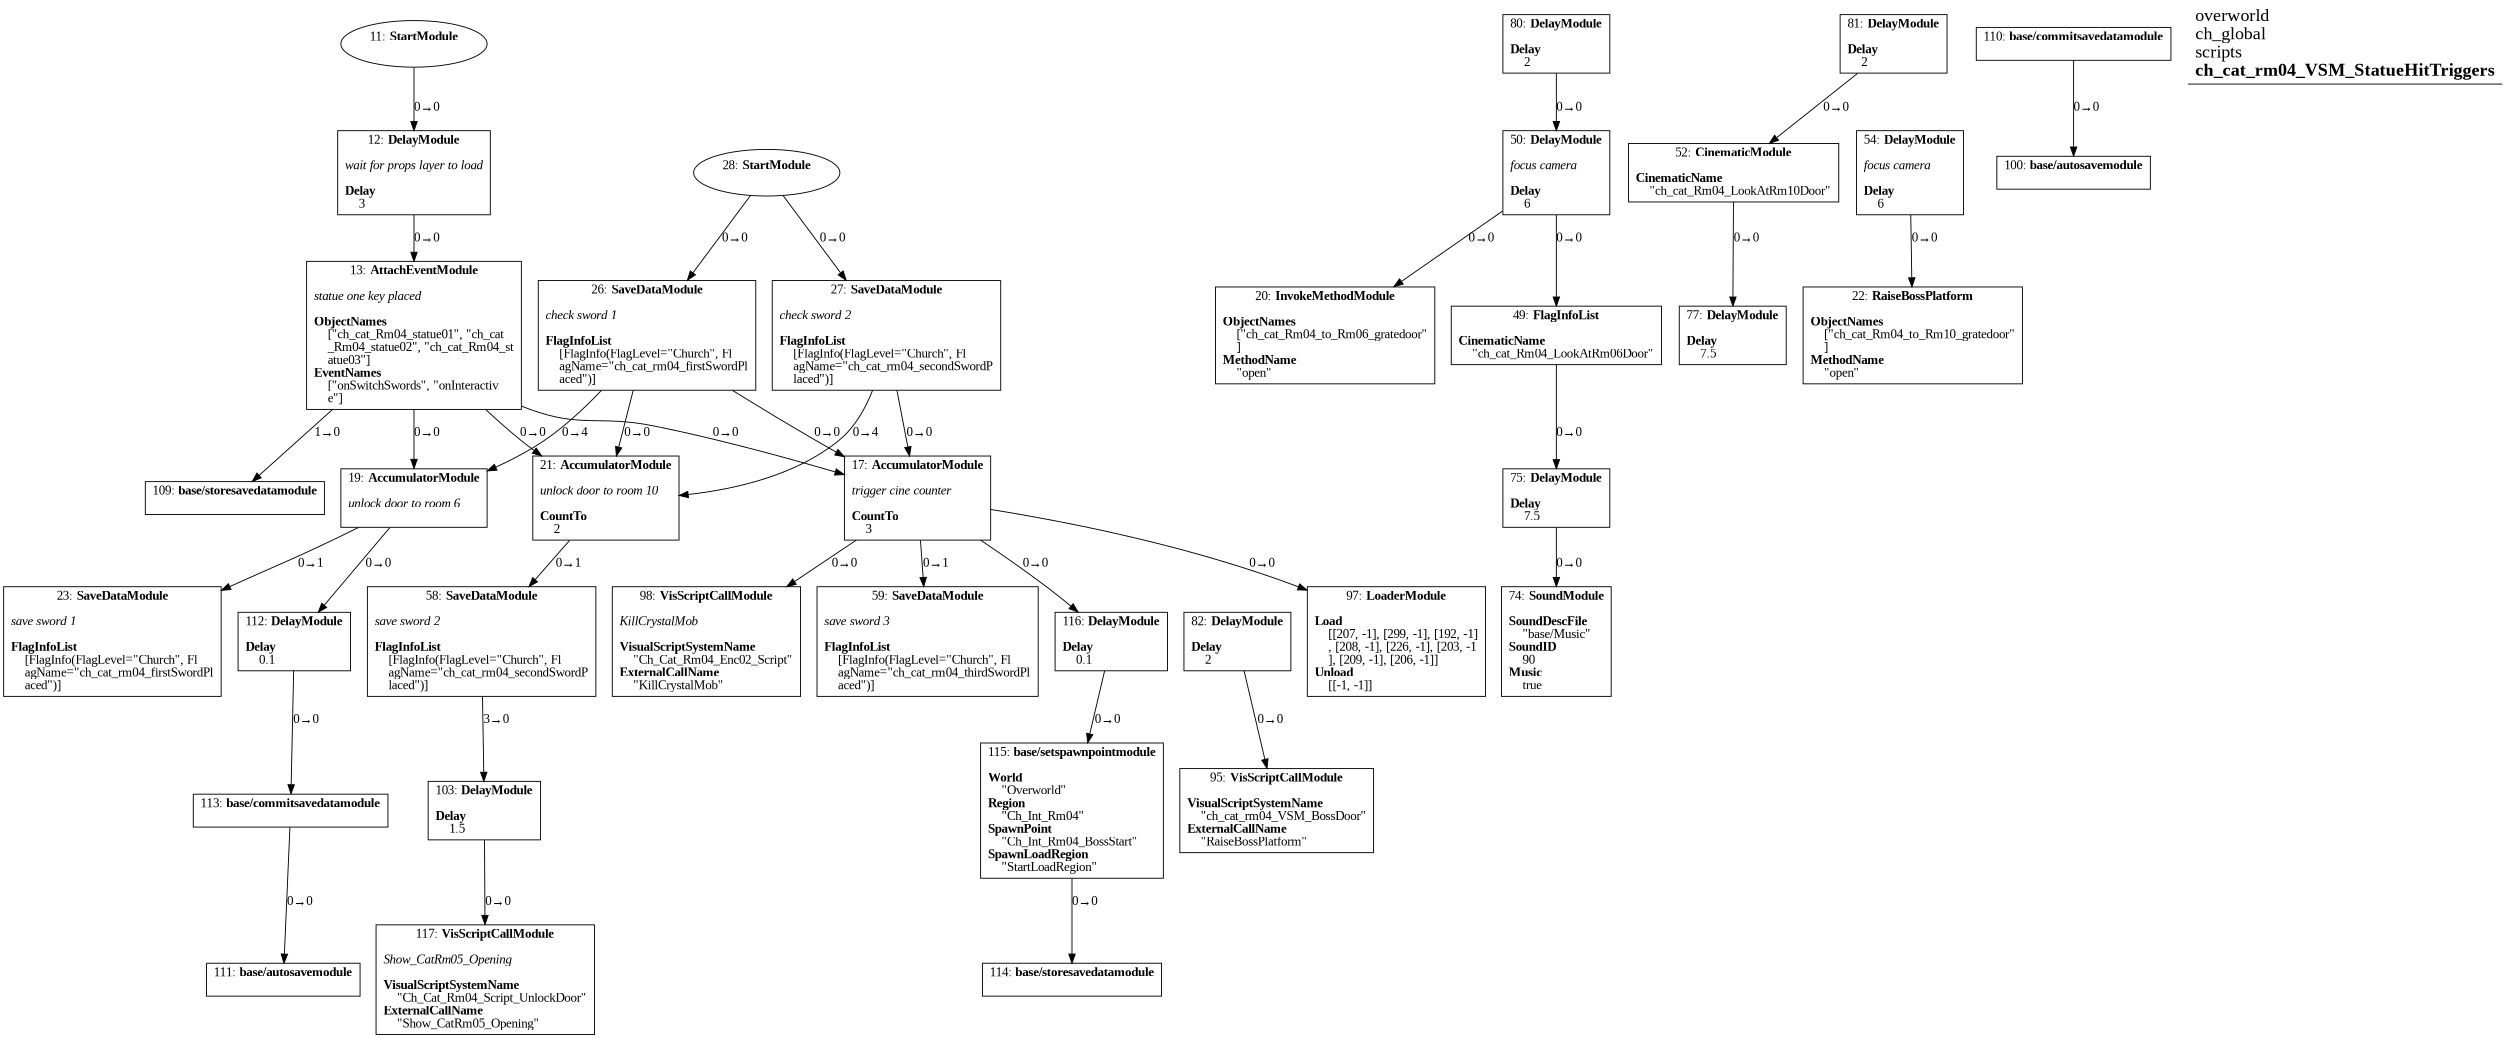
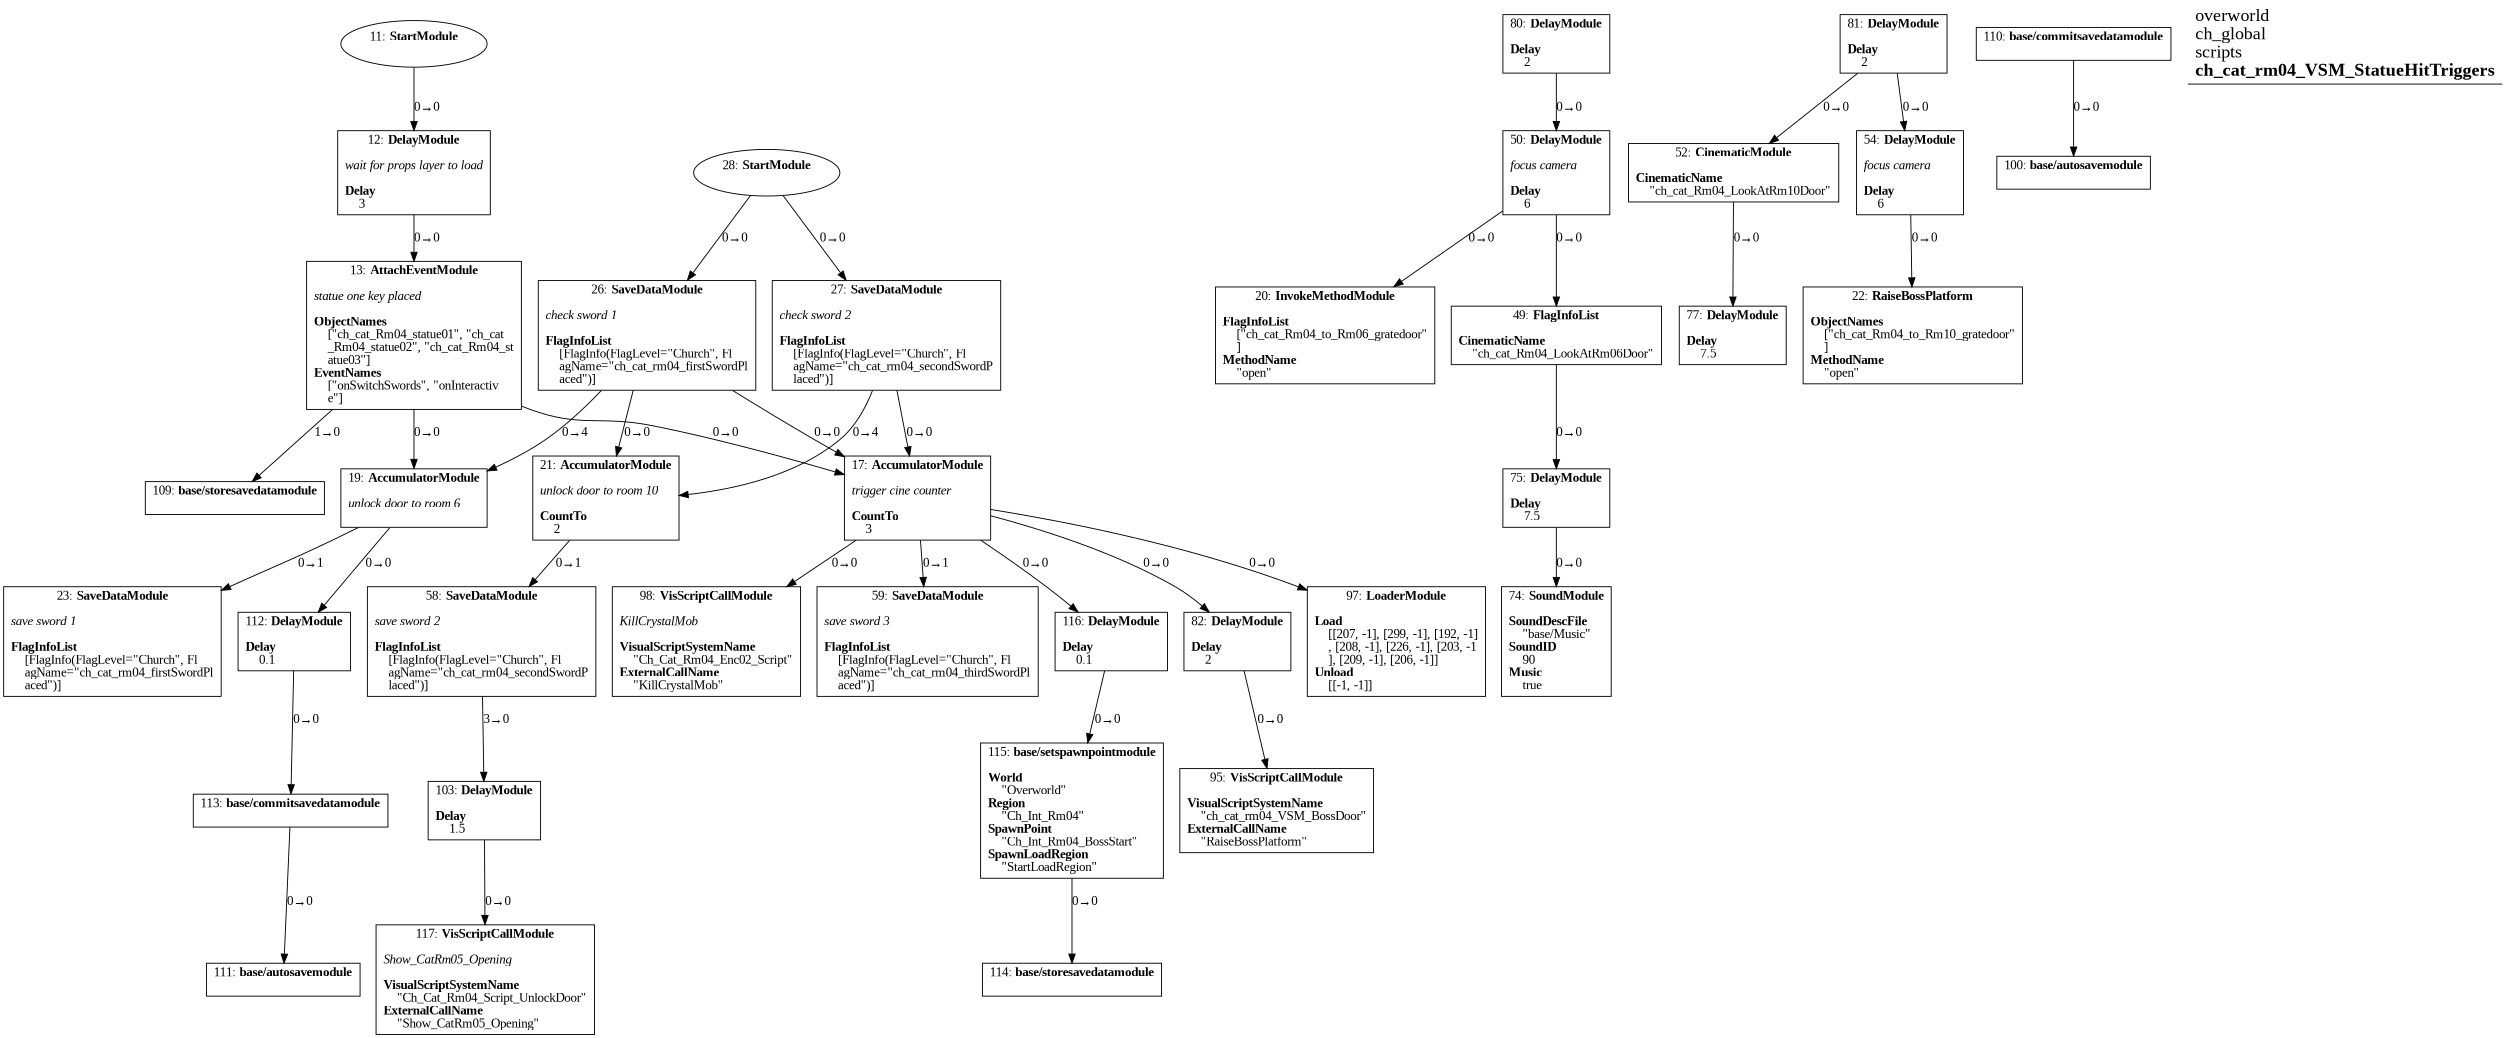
none -> (1900, 97)
(1259, 322) -> (1256, 322)
(509, 431) -> none
none -> (1101, 551)
